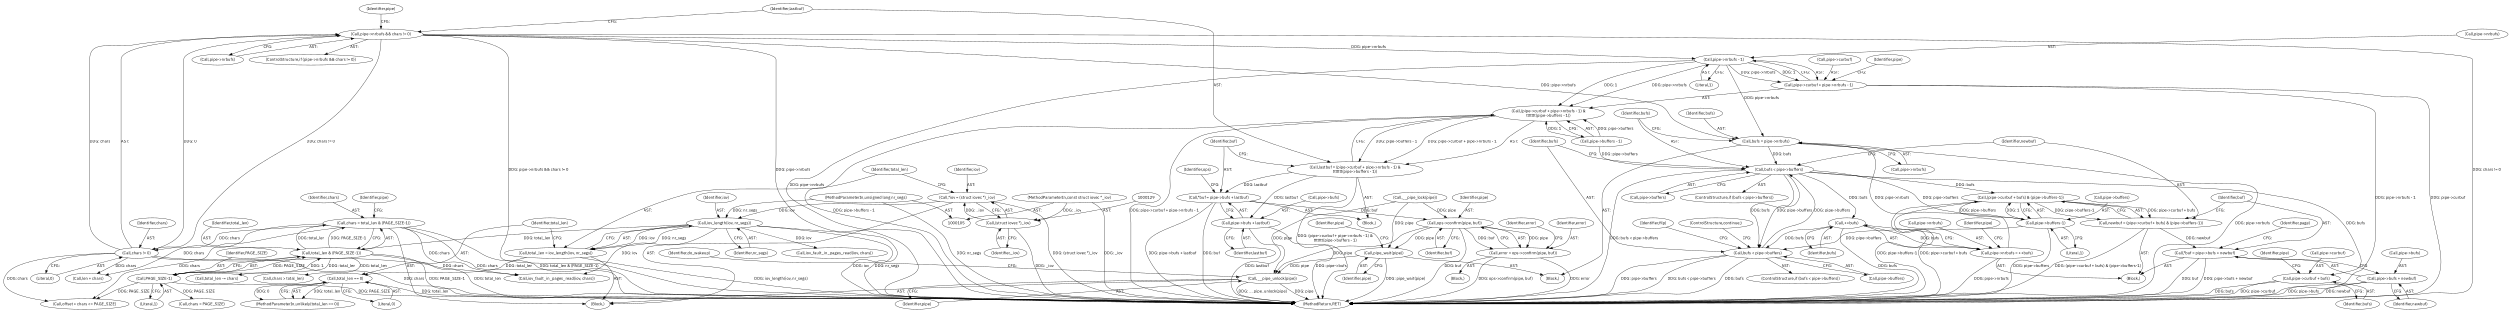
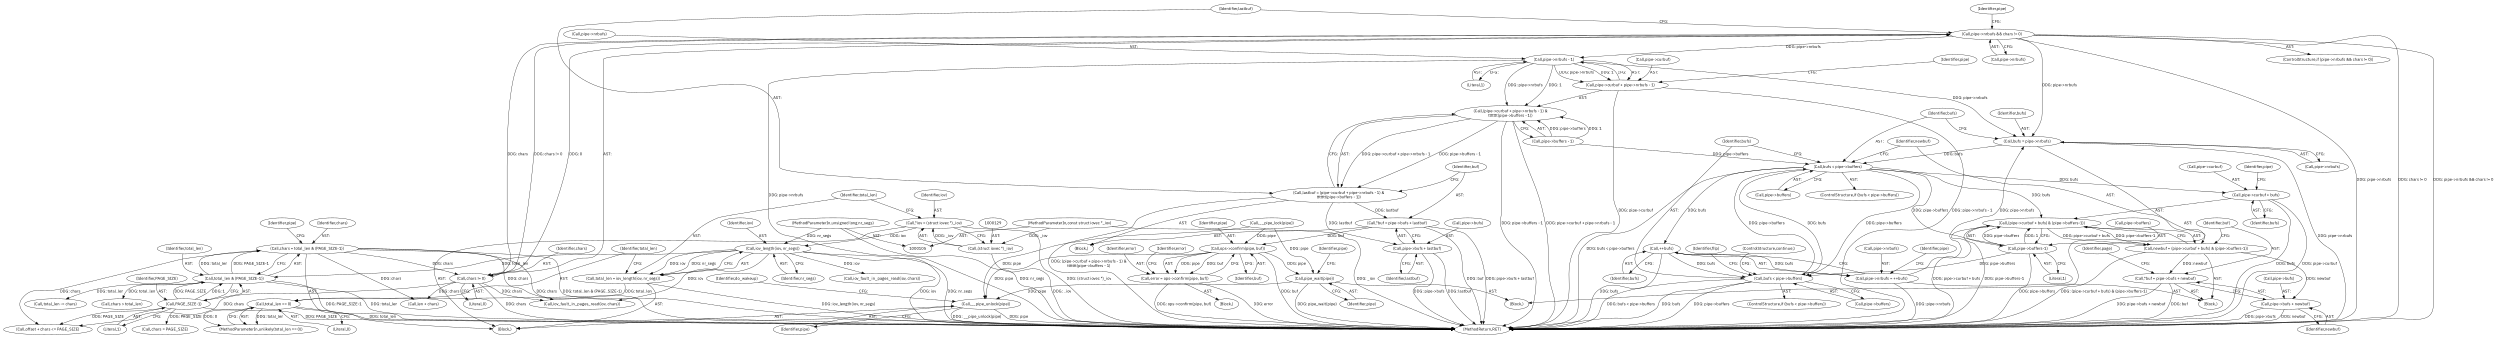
(1197, 170) -> none
none -> (2154, 208)
(1006, 253) -> none
none -> (2288, 263)
